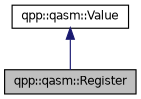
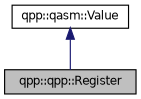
(70, 82) -> (70, 82)
